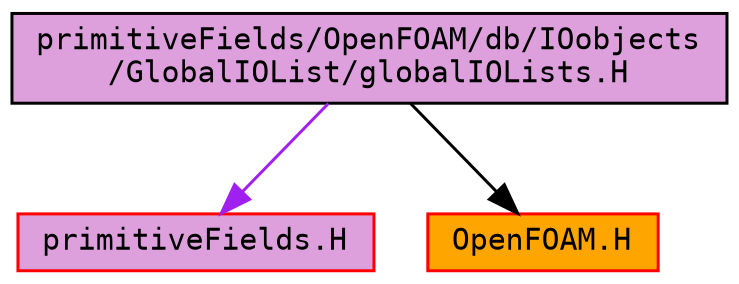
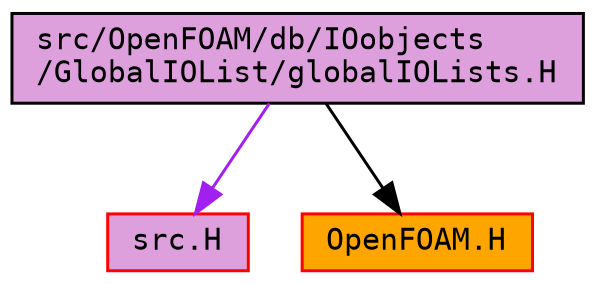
(369, 58) -> (298, 58)
(196, 242) -> (178, 242)
